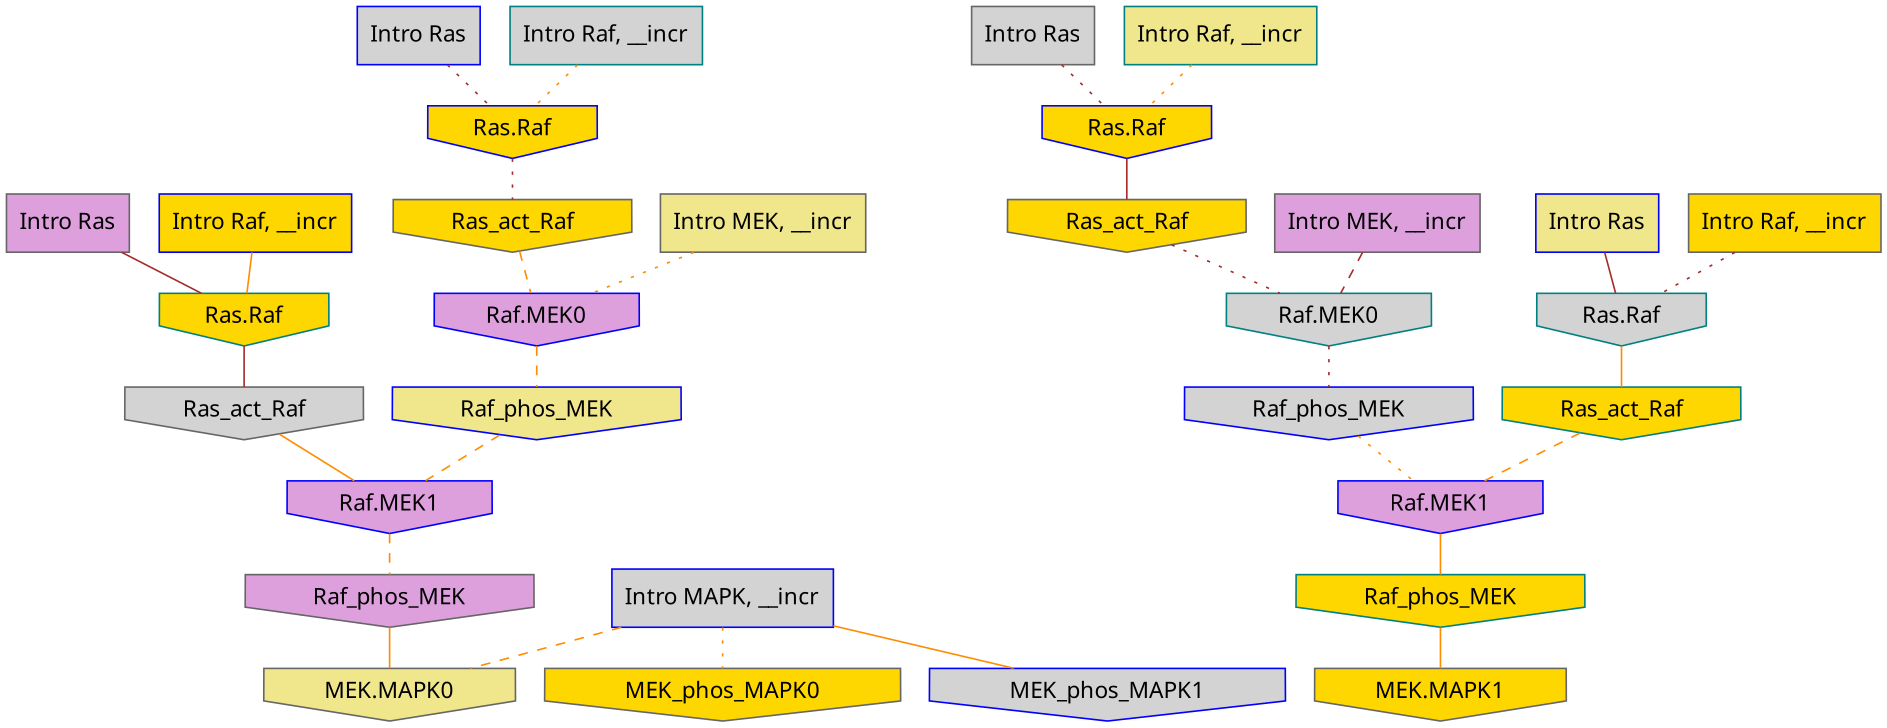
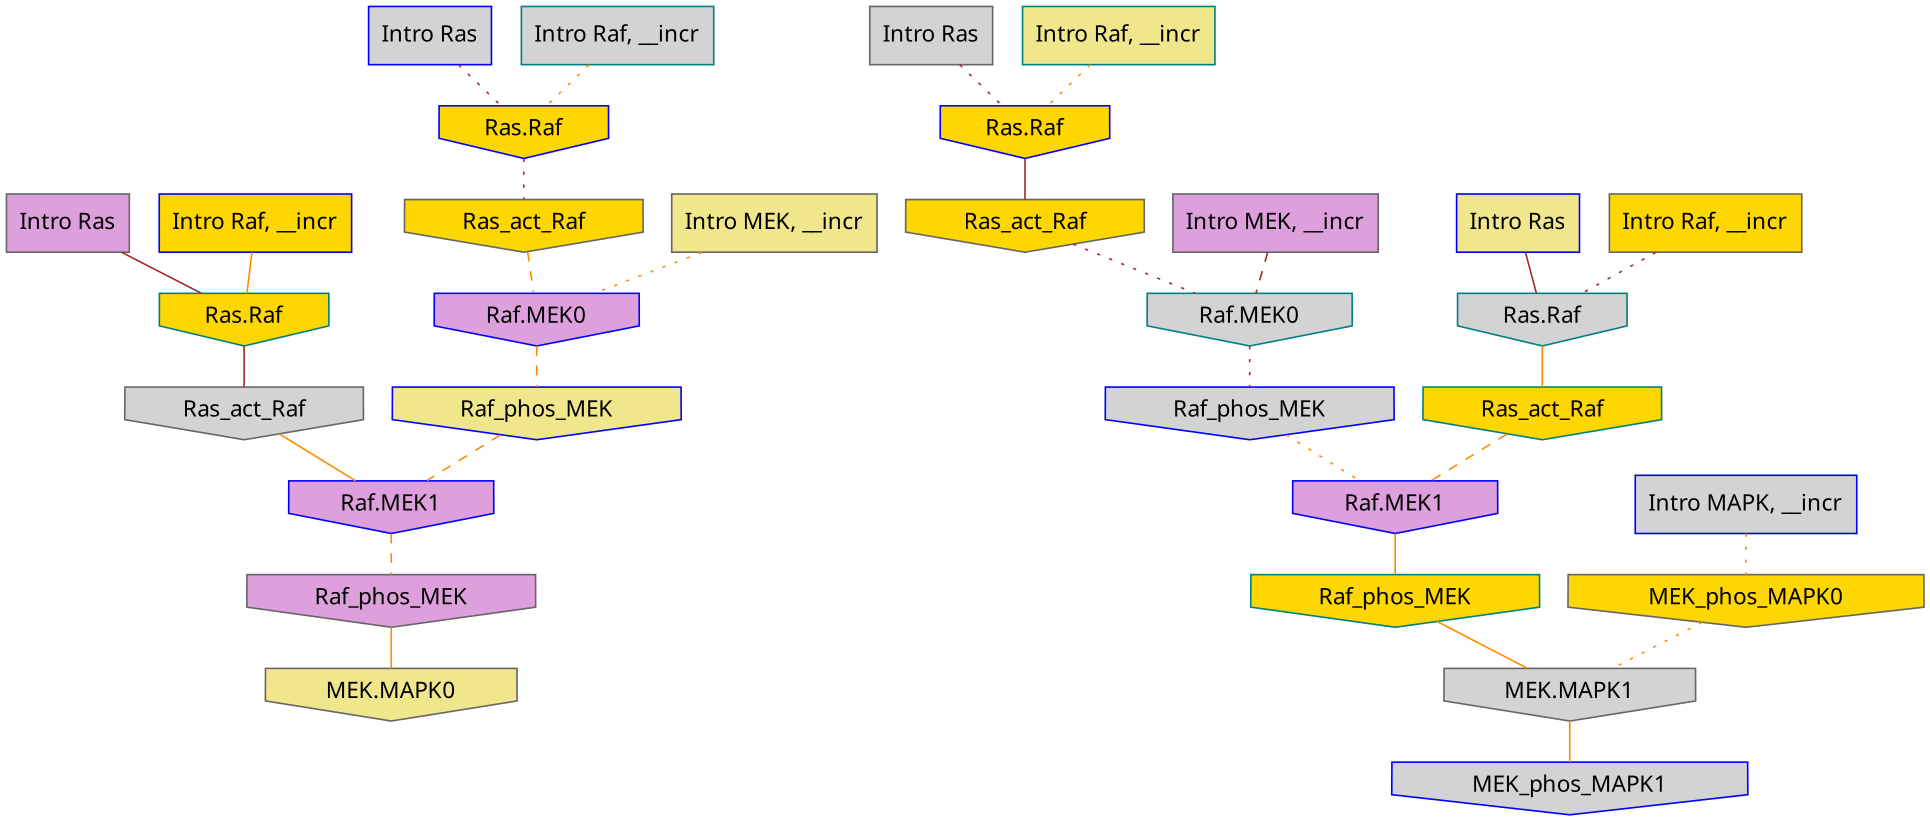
none -> (1657, 645)
(924, 647) -> (1570, 742)
(546, 648) -> none
(1440, 692) -> (1570, 692)
